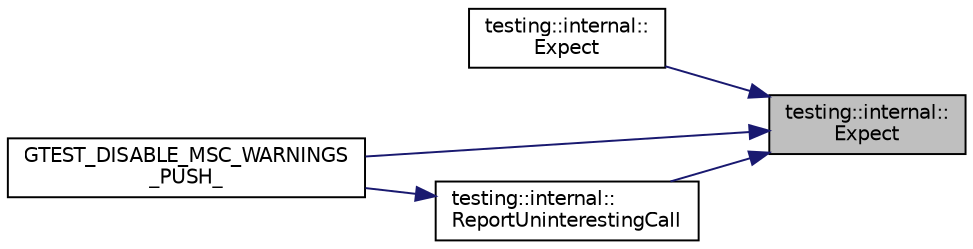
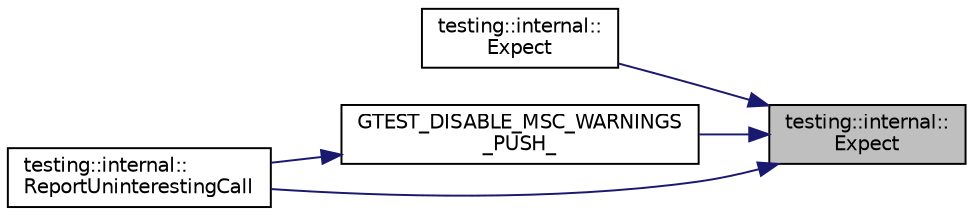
(391, 191) -> (296, 160)
